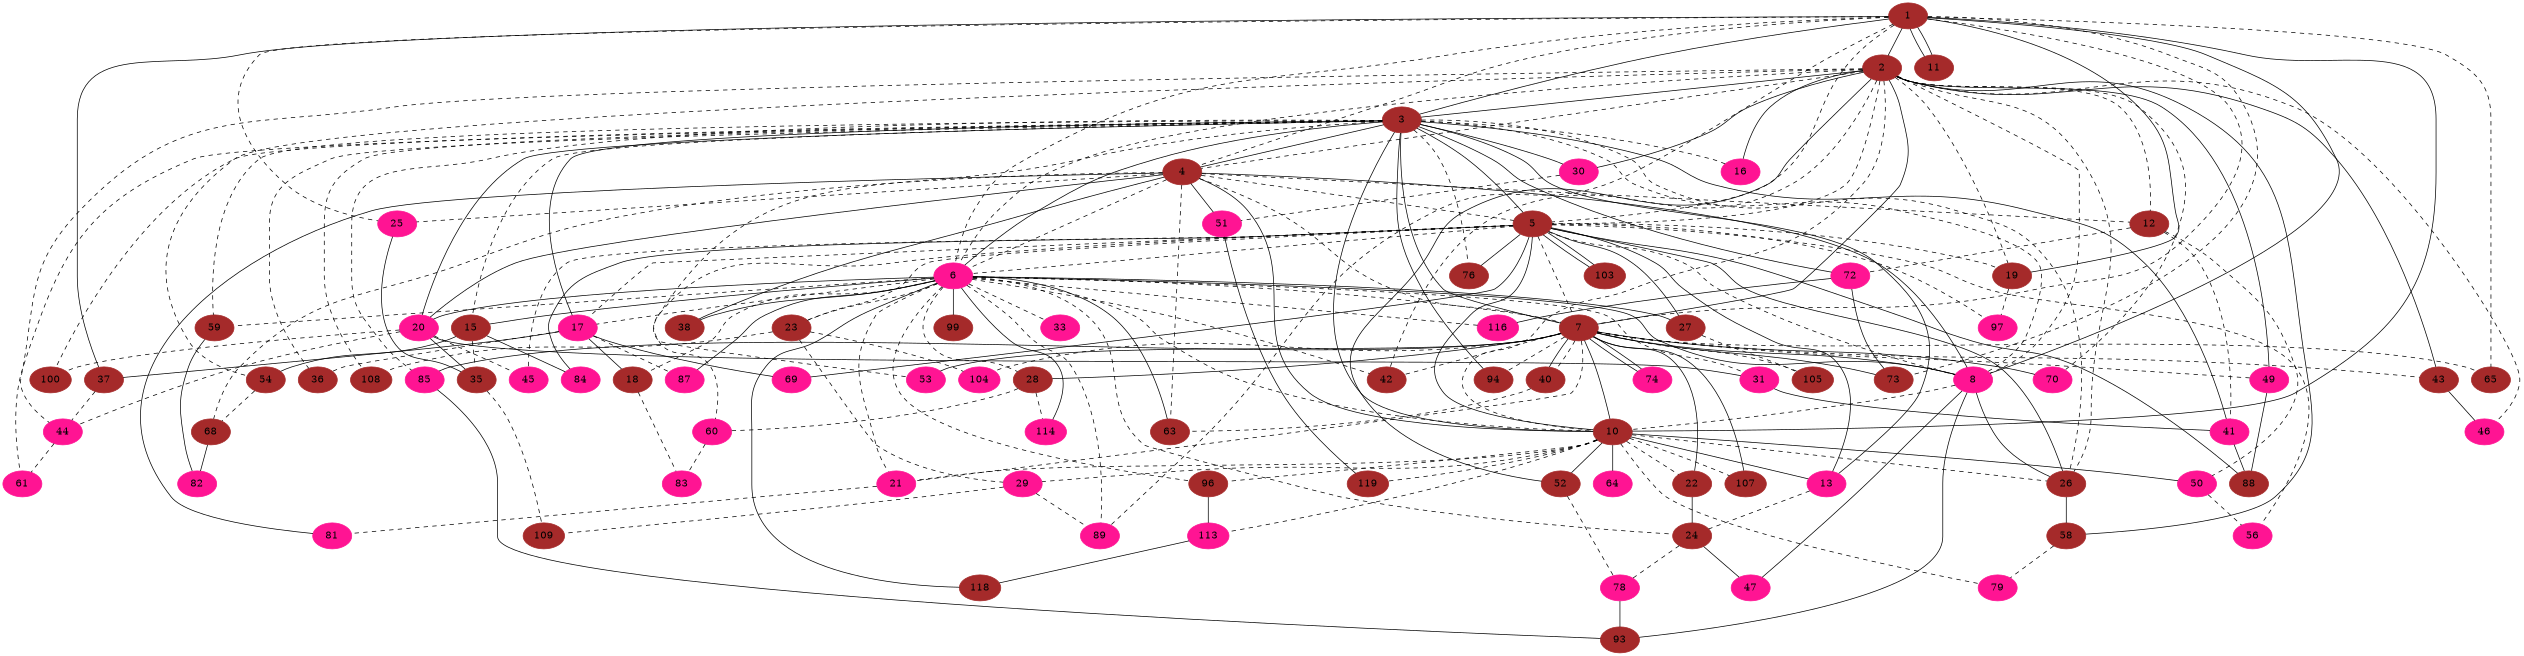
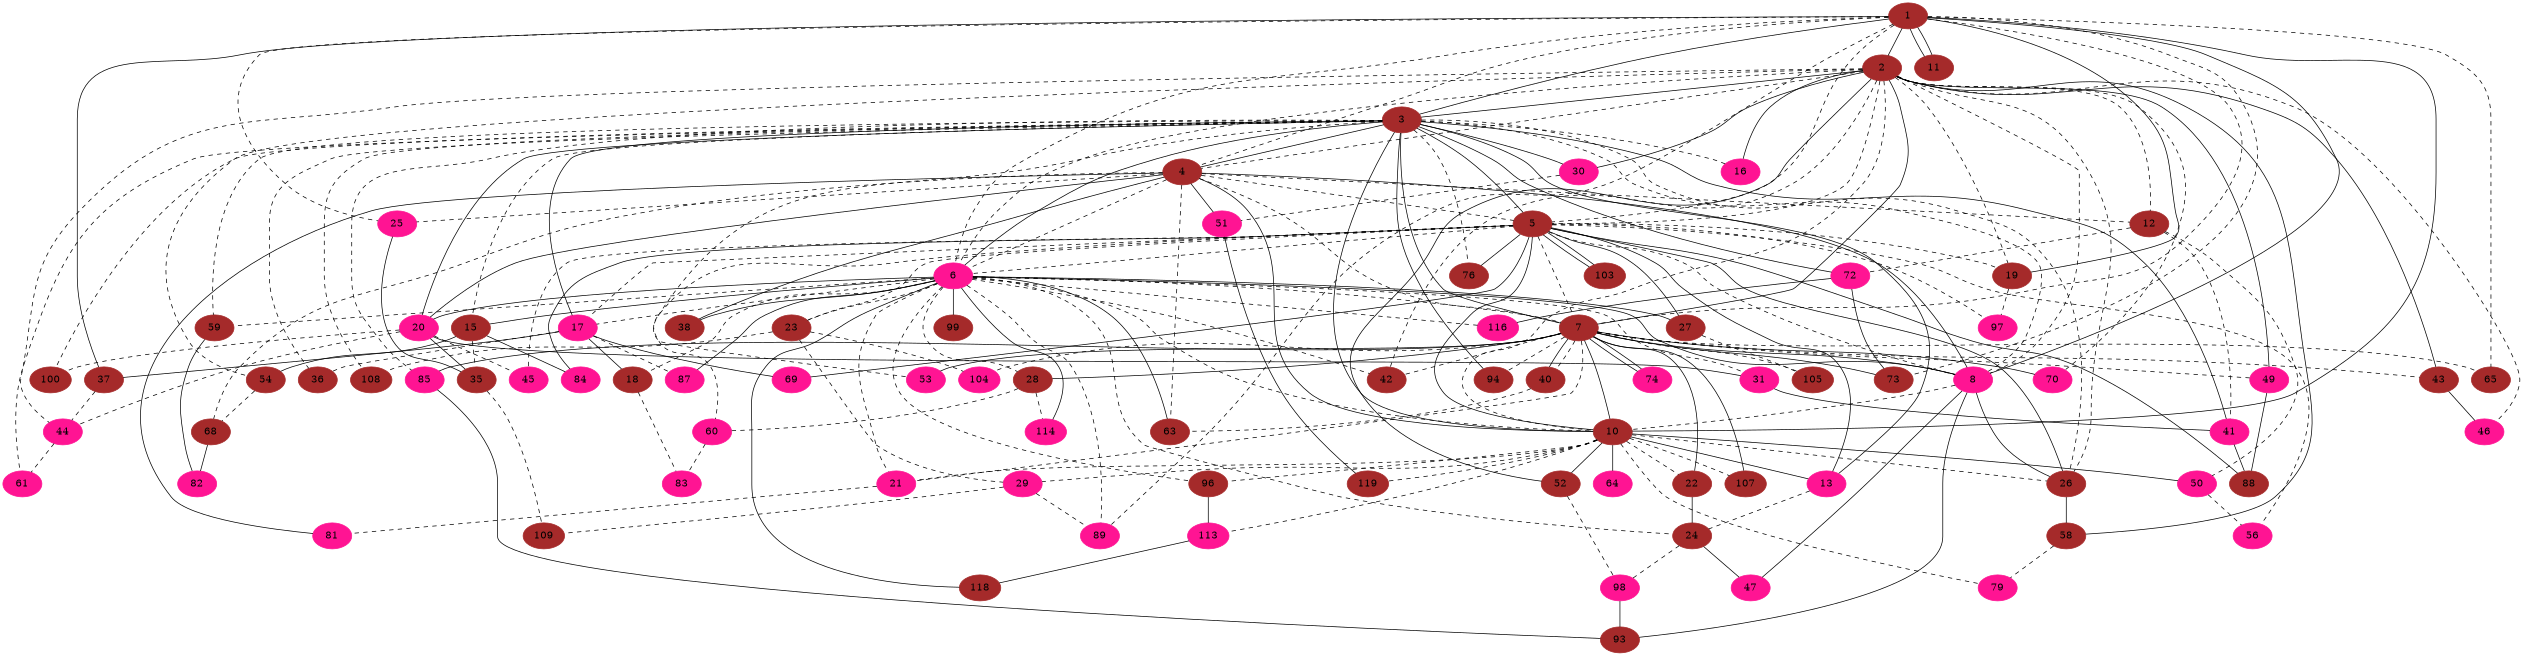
(1060, 328) -> none
(1620, 588) -> (1620, 588)
